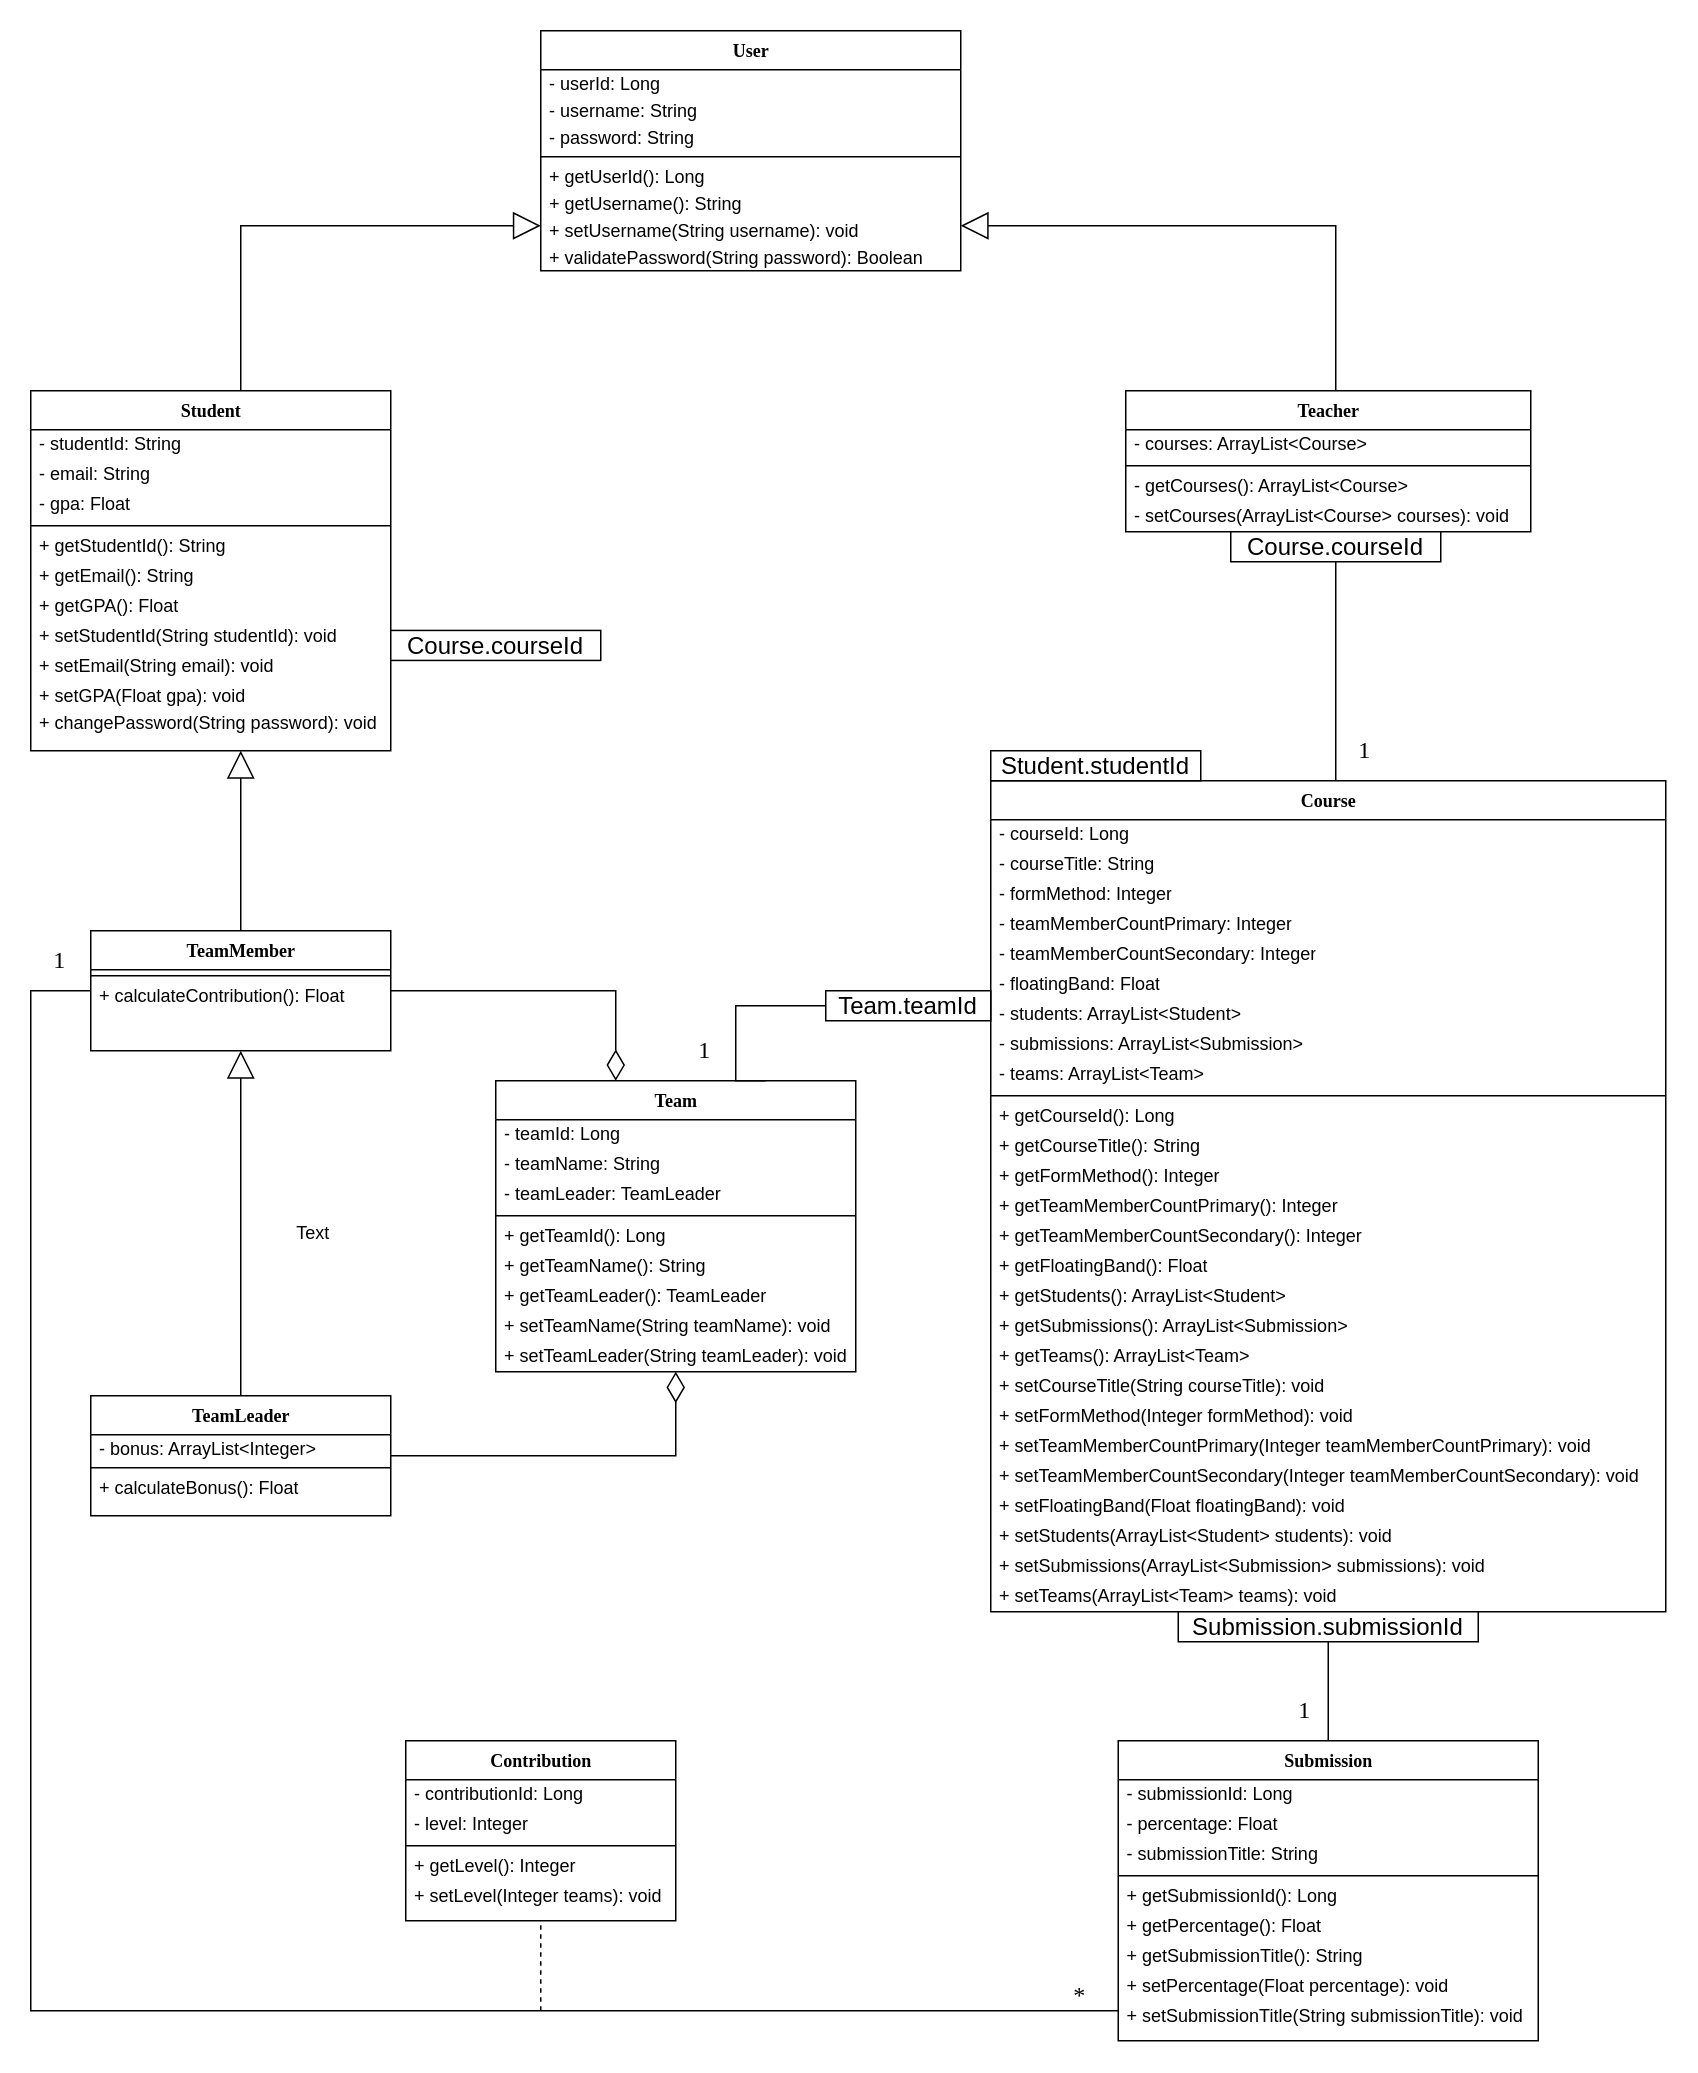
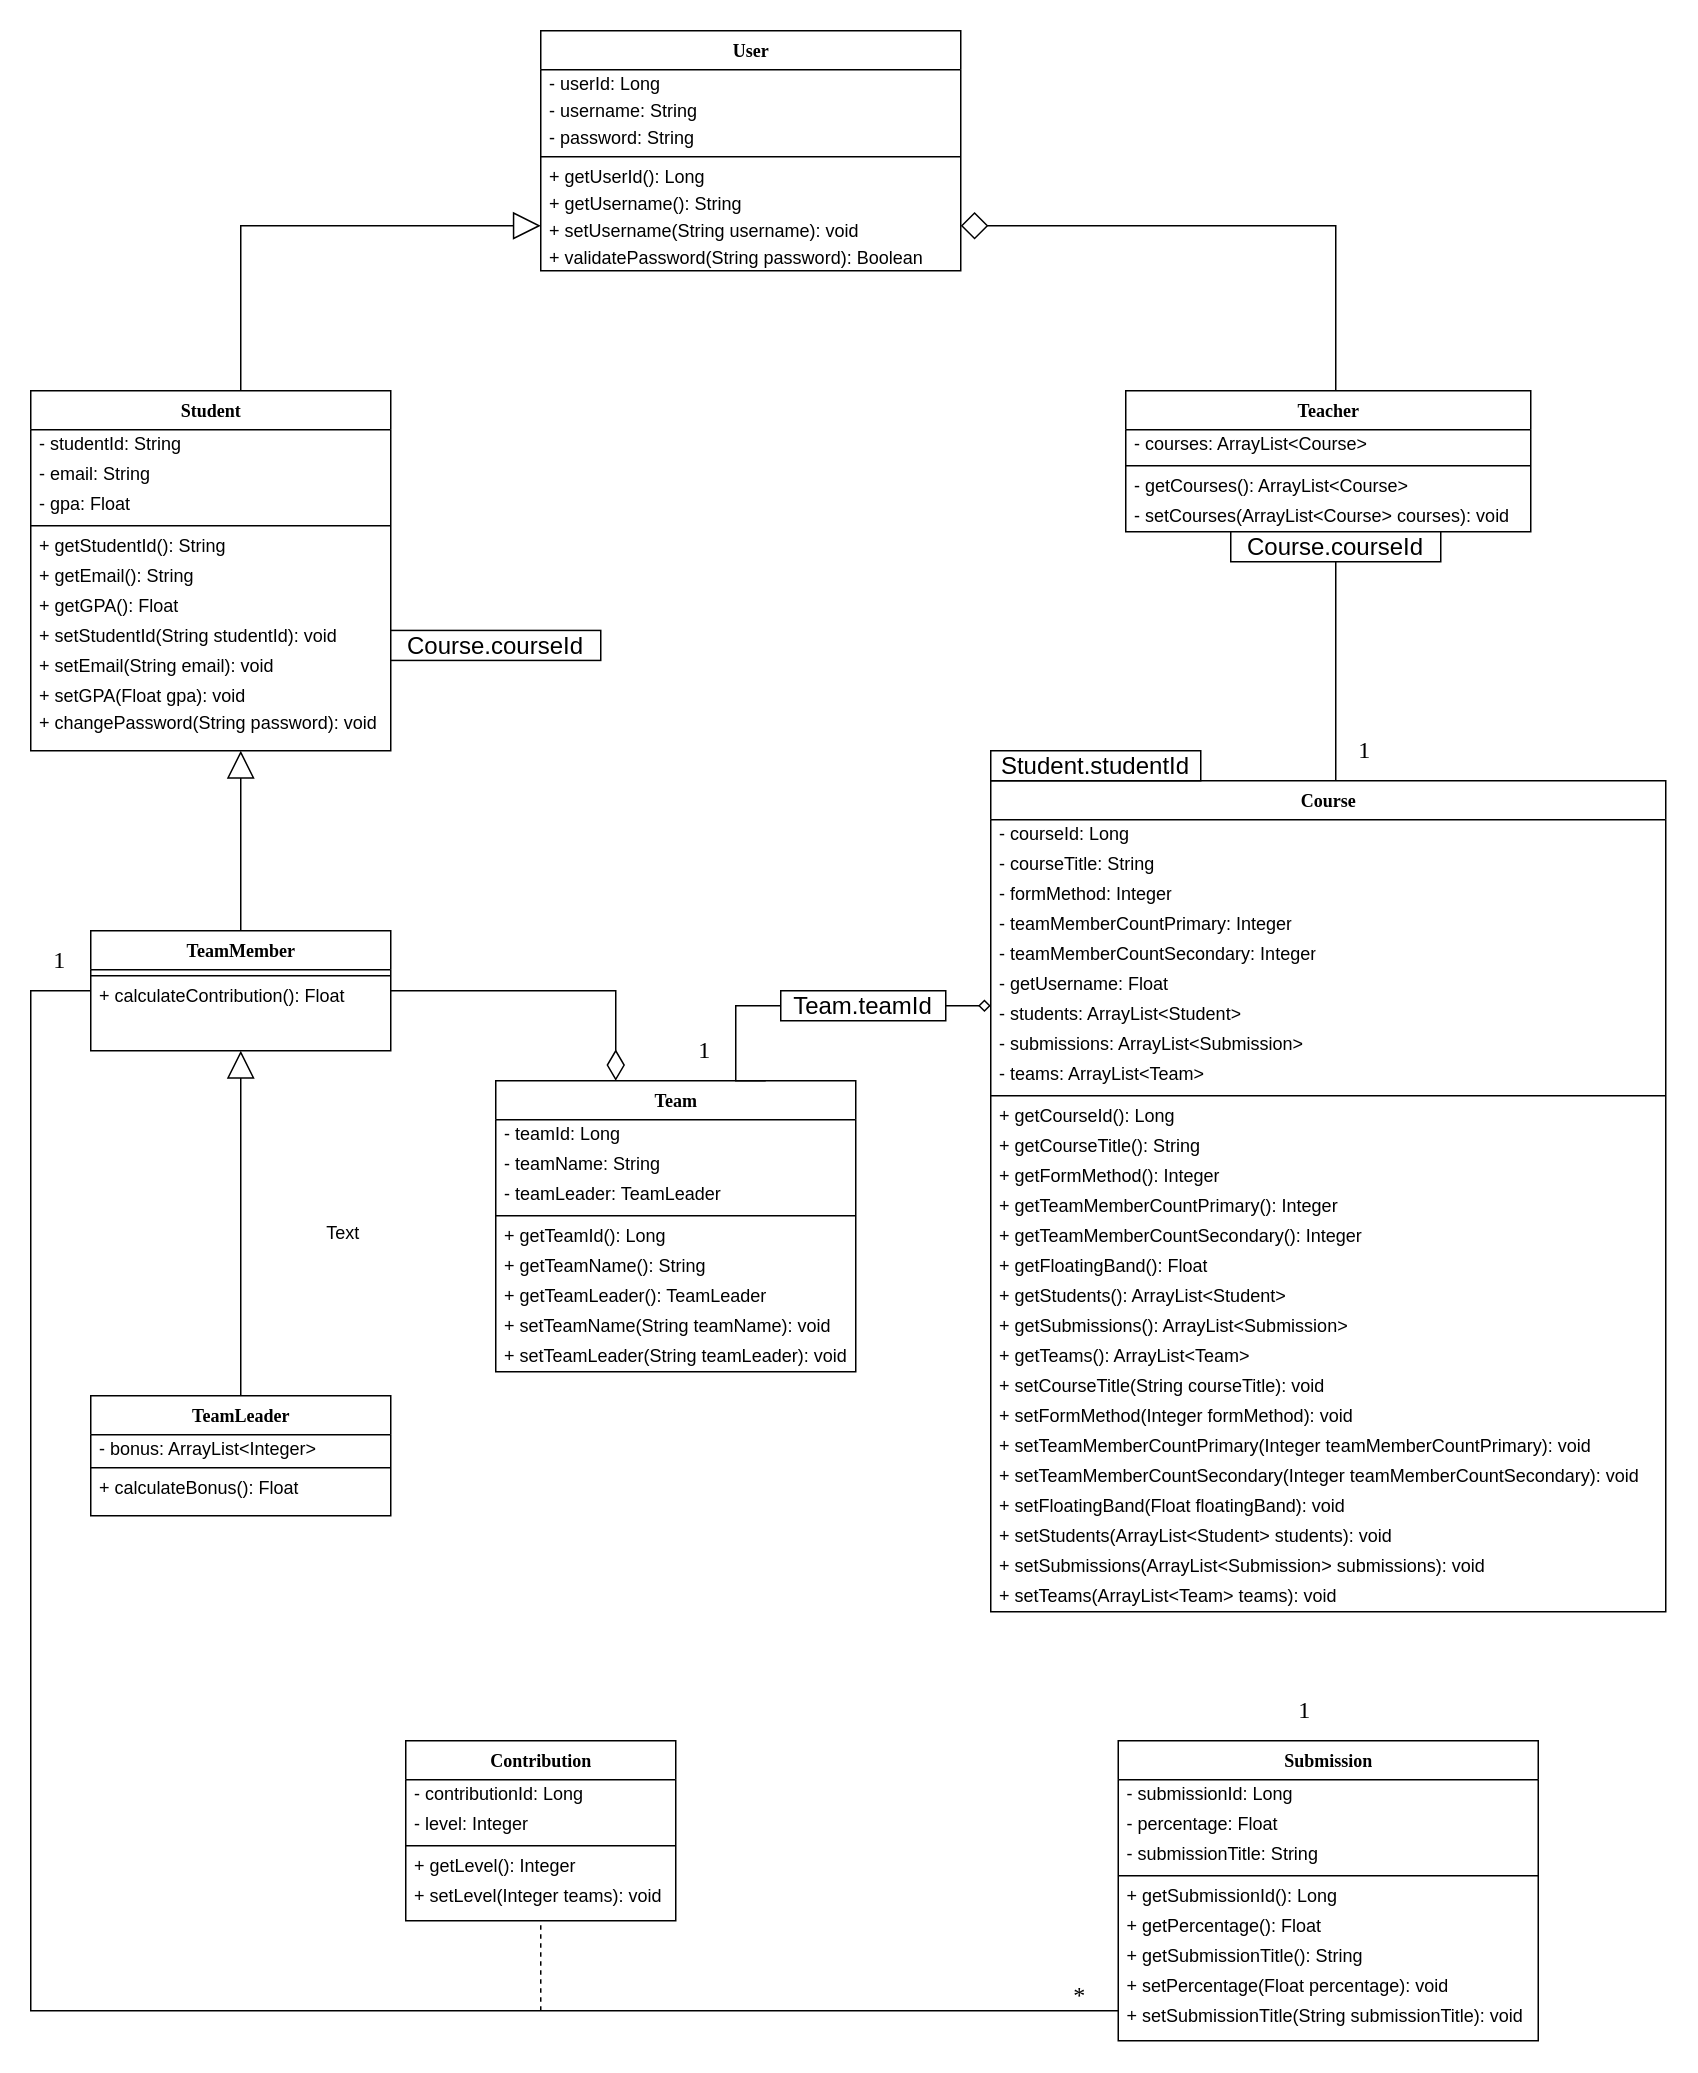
(989, 226) -> (989, 226)
(1092, 985) -> (1091, 985)
(884, 1006) -> (878, 1006)
(908, 1006) -> (863, 1006)
(313, 1234) -> (343, 1234)
(560, 1456) -> none
(1328, 1627) -> none
(1328, 1679) -> none
